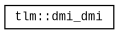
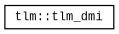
(59, 17) -> (59, 17)
